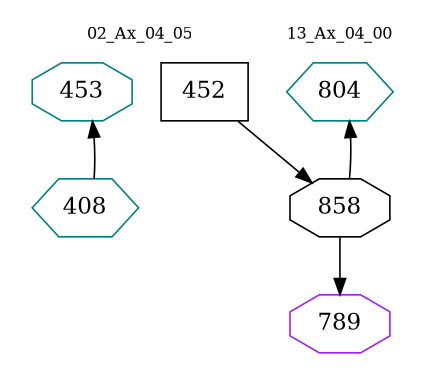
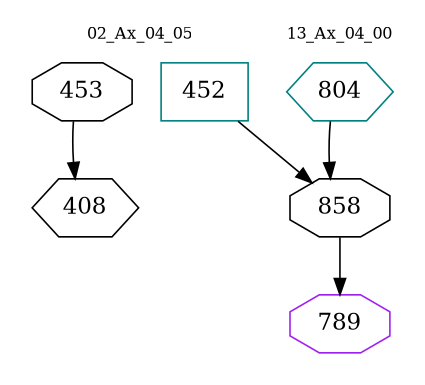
(82, 92) -> (82, 92)
(205, 92) -> (205, 92)
(95, 158) -> (73, 142)
(351, 158) -> (329, 142)
(85, 208) -> (85, 208)
